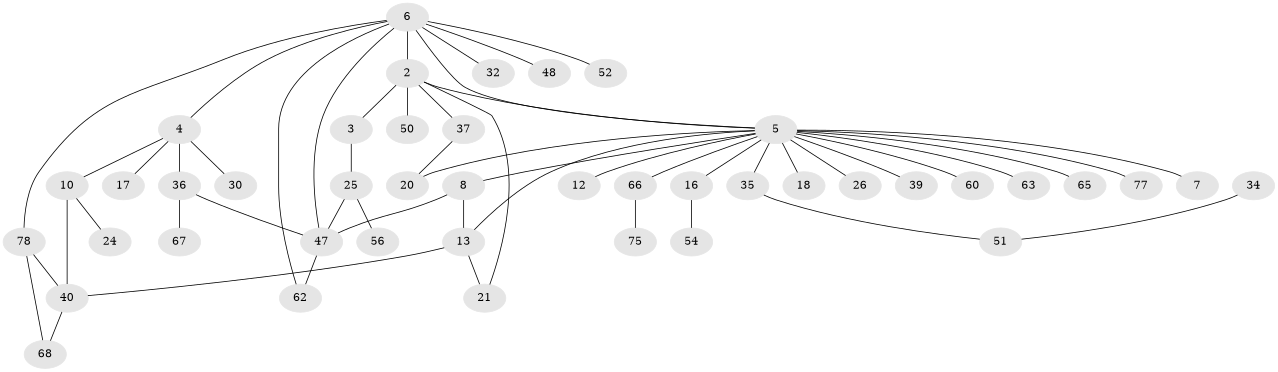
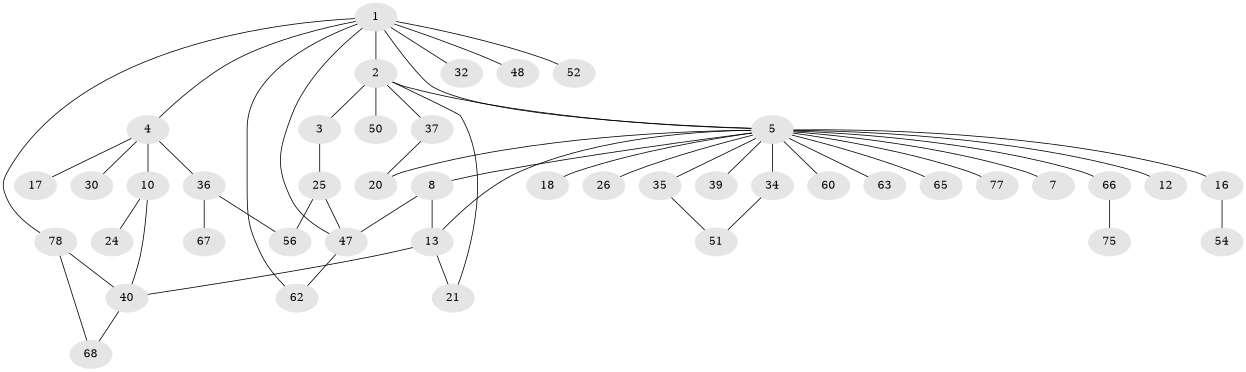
(407, 17) -> (376, 17)
none -> (772, 158)
(249, 216) -> (243, 211)
